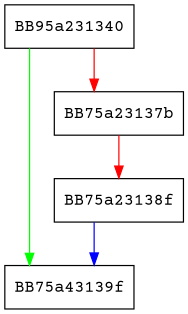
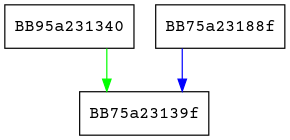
(119, 113) -> none
(119, 200) -> (220, 27)
(69, 287) -> (144, 113)
